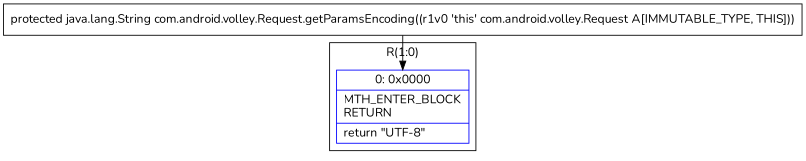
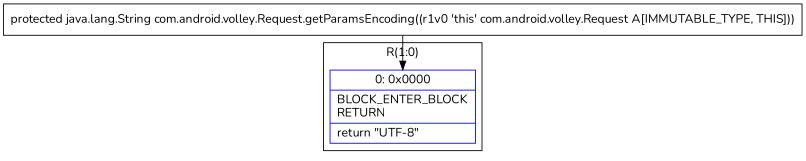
(403, 100) -> (403, 100)
